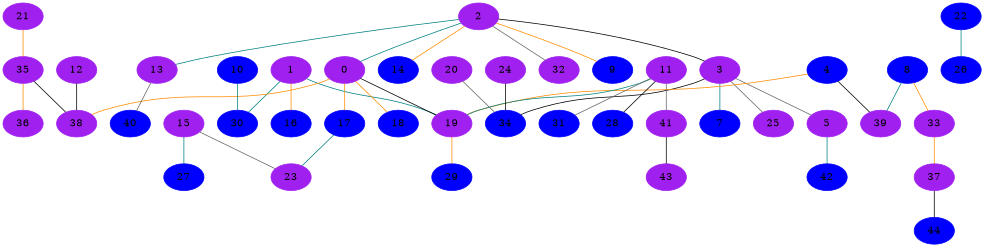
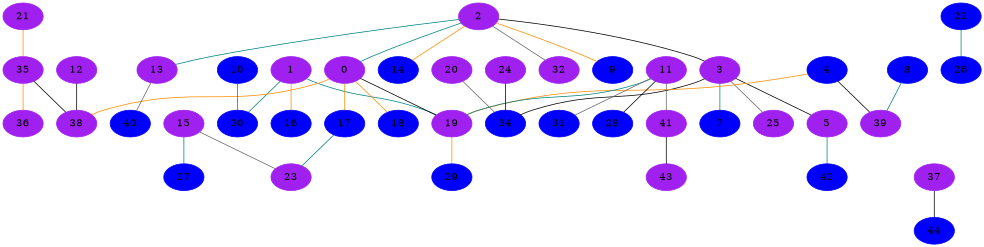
(773, 97) -> (773, 97)
(934, 124) -> none
